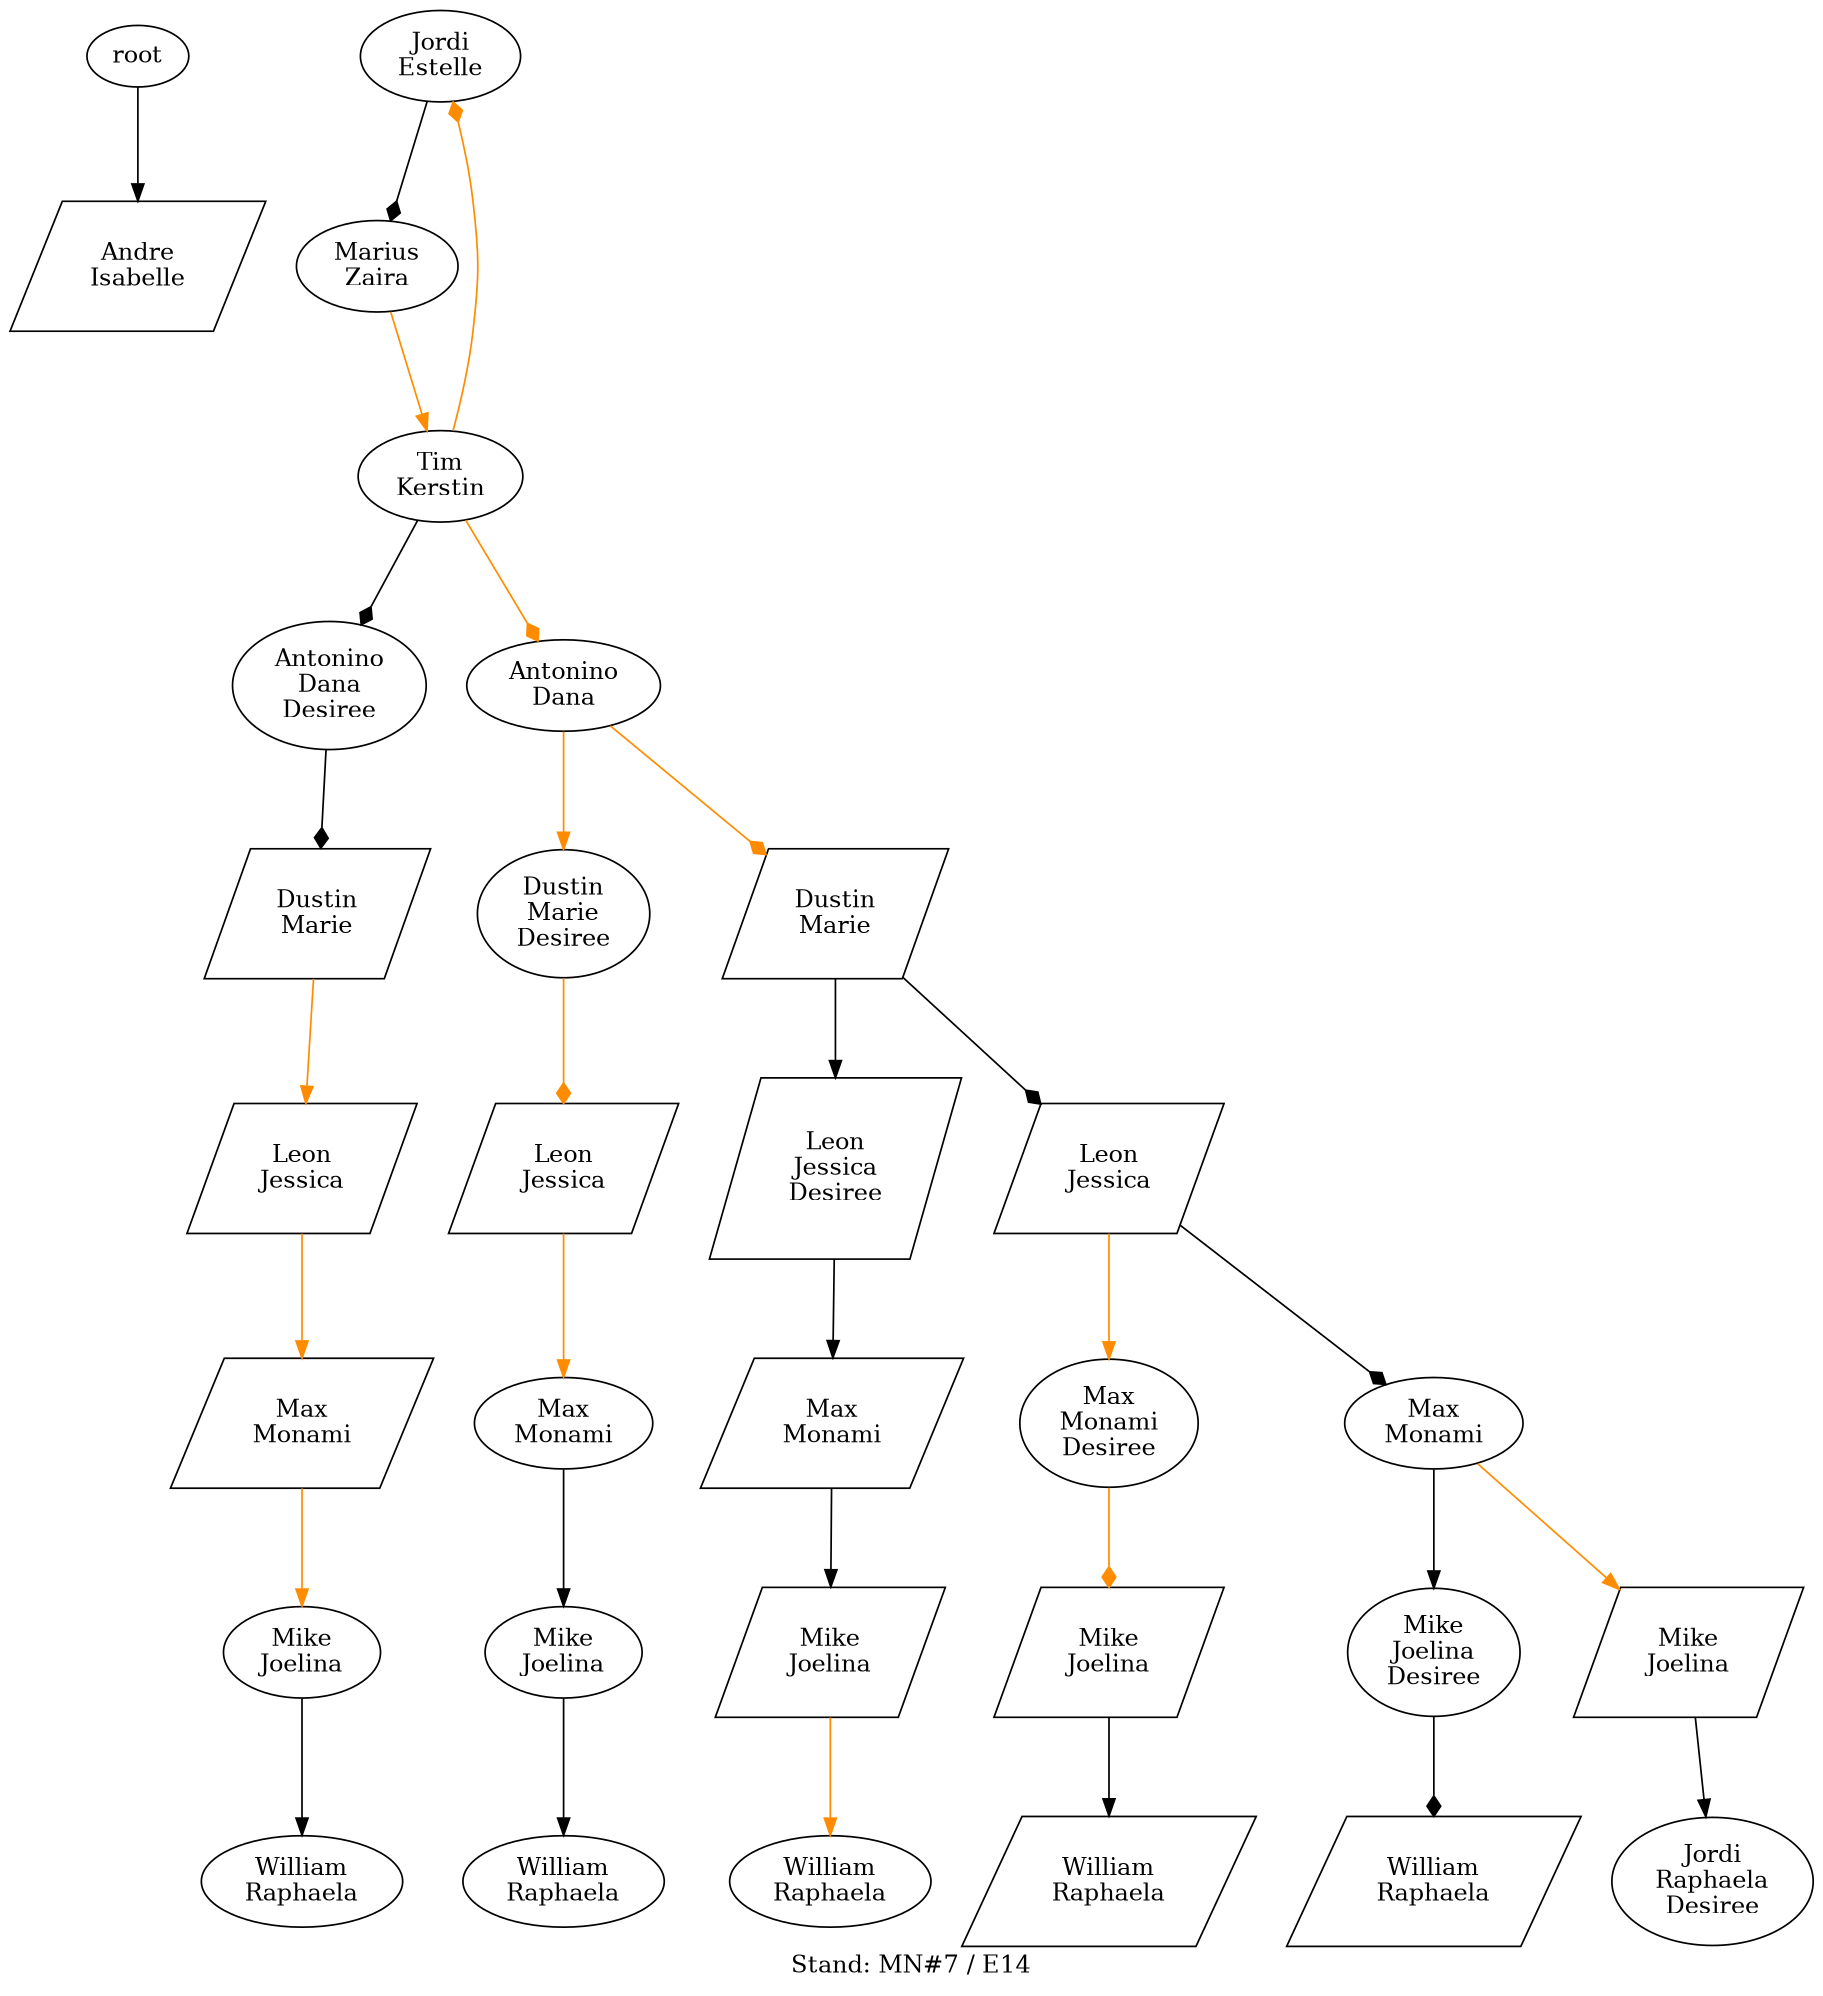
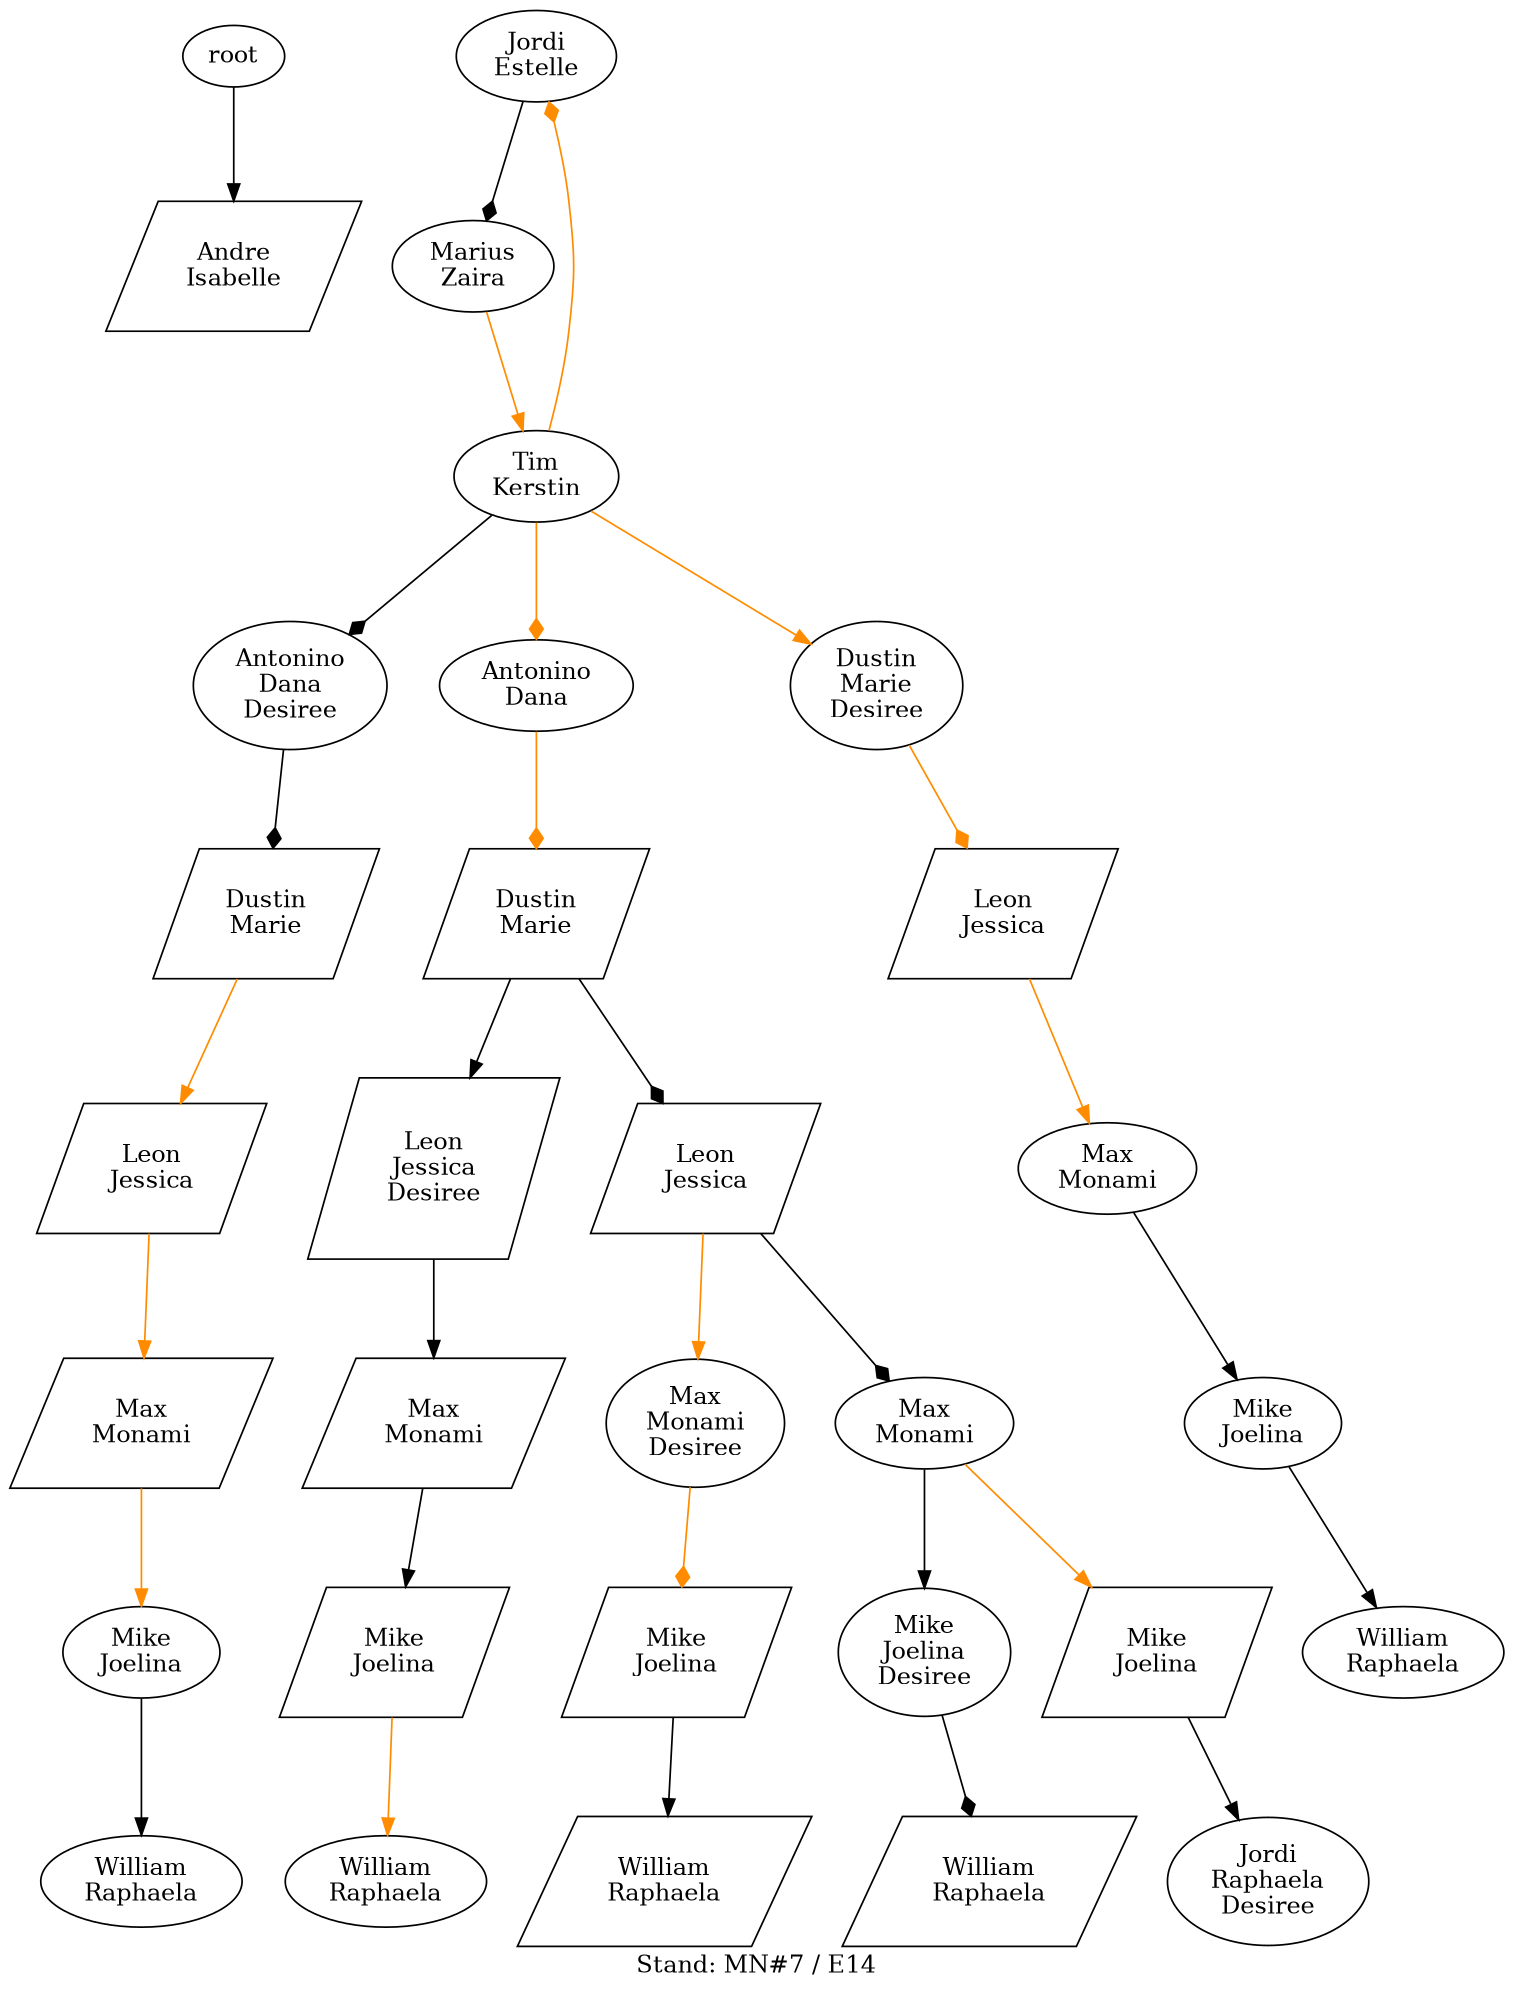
(564, 782) -> (694, 573)
